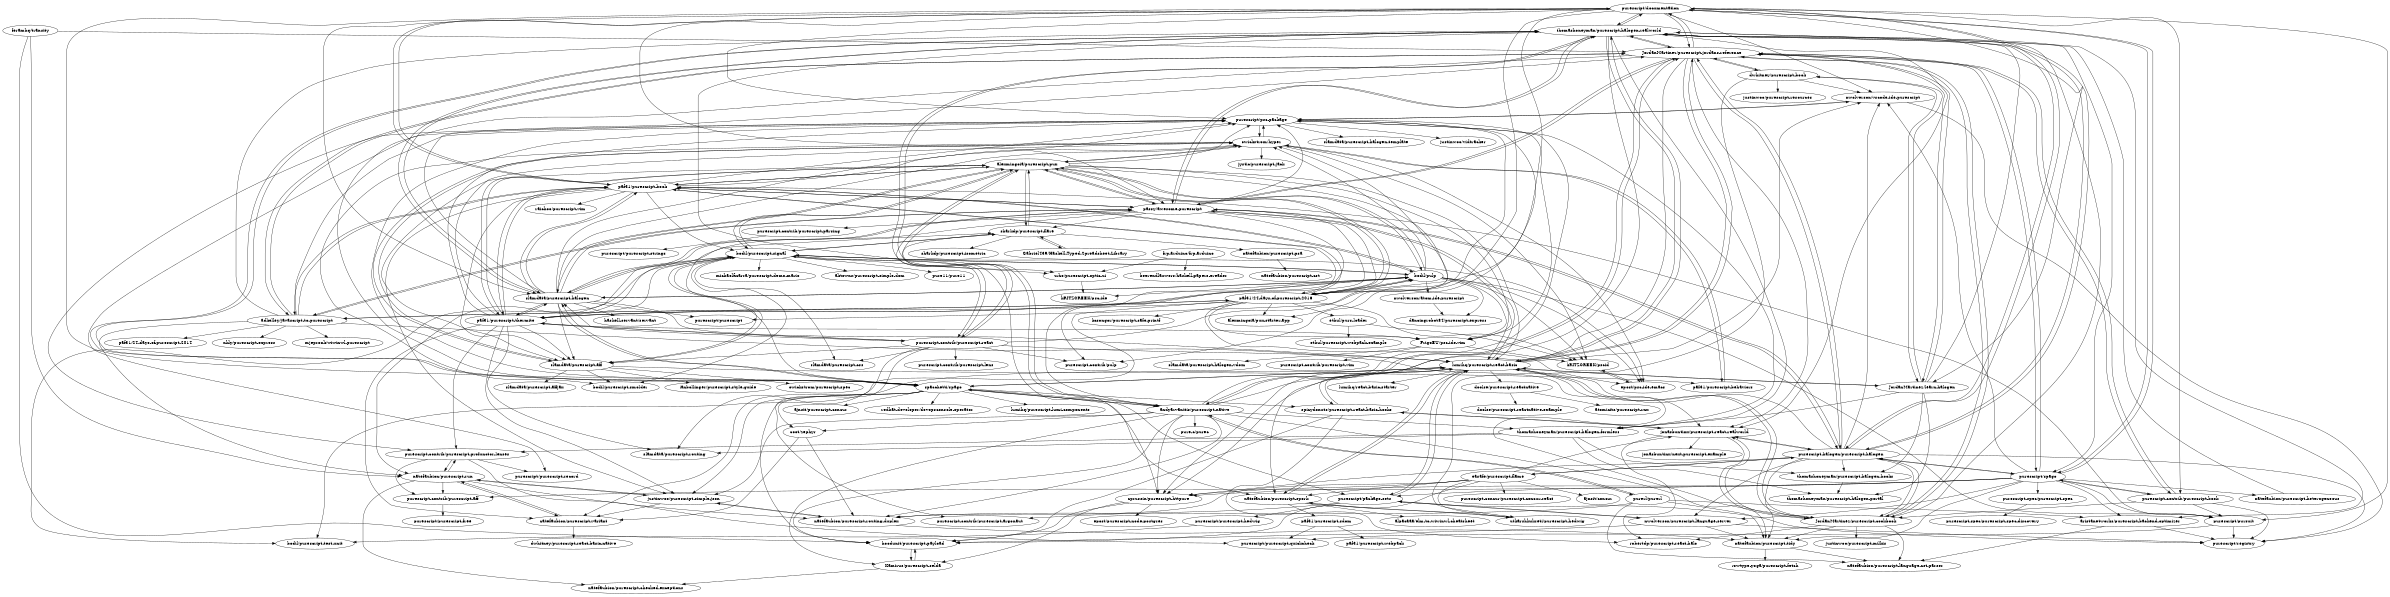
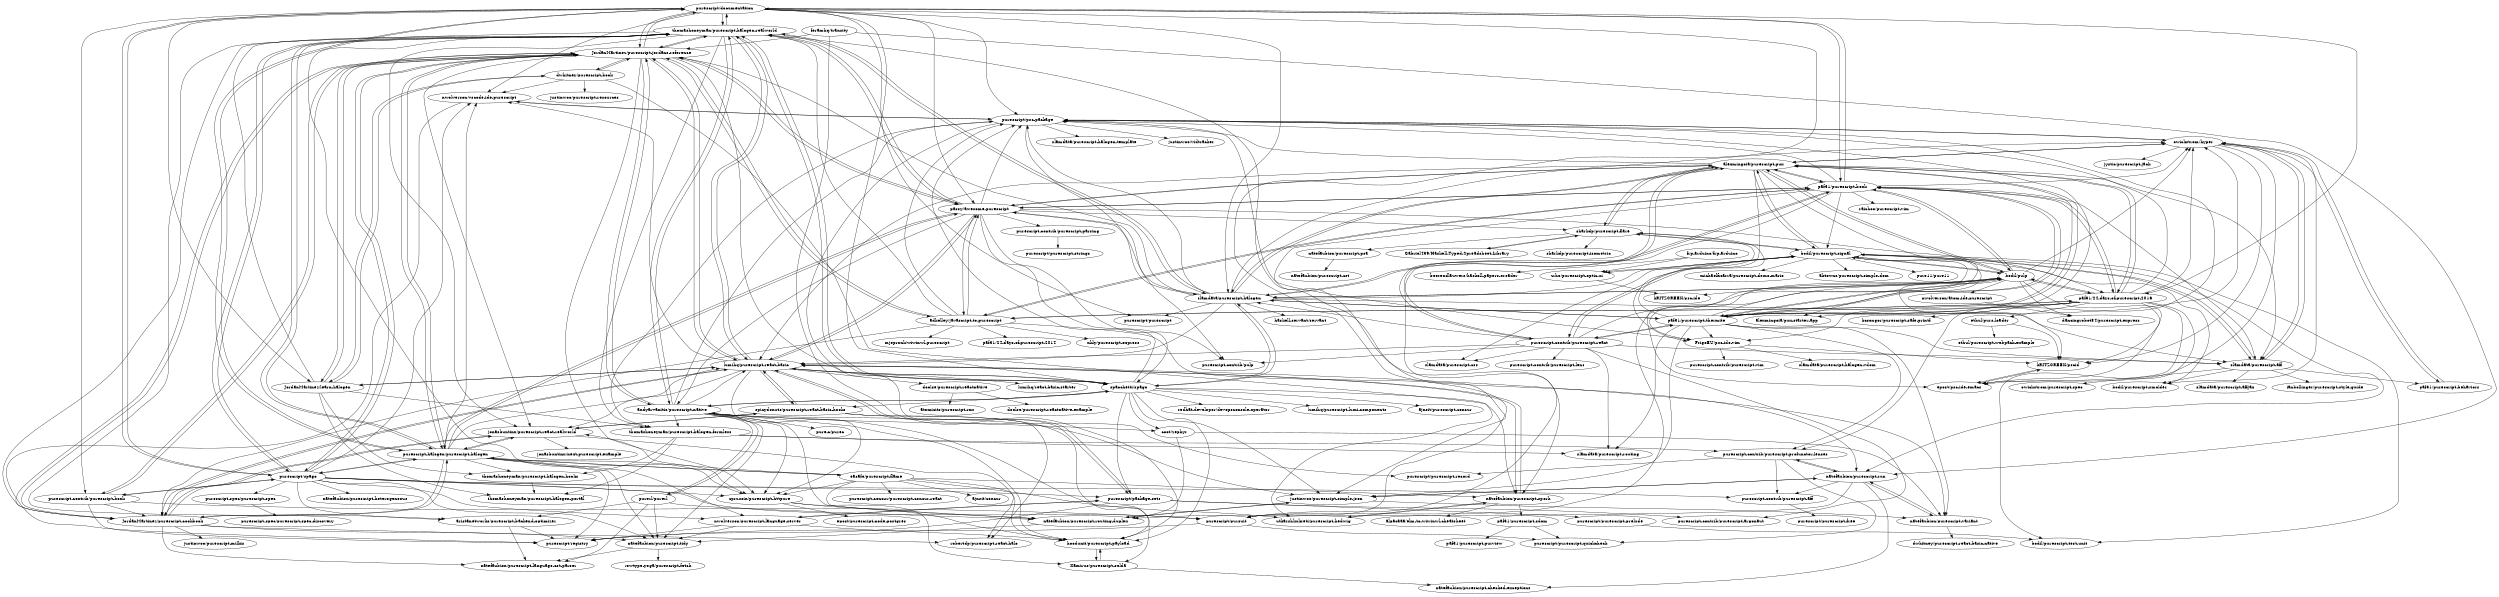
(2109, 113) -> (262, 81)
(1228, 521) -> (1610, 521)
(1375, 544) -> (1475, 544)
